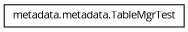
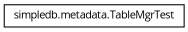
(94, 16) -> (94, 16)
